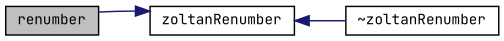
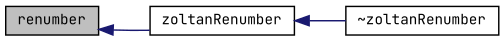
(117, 11) -> (132, 30)
